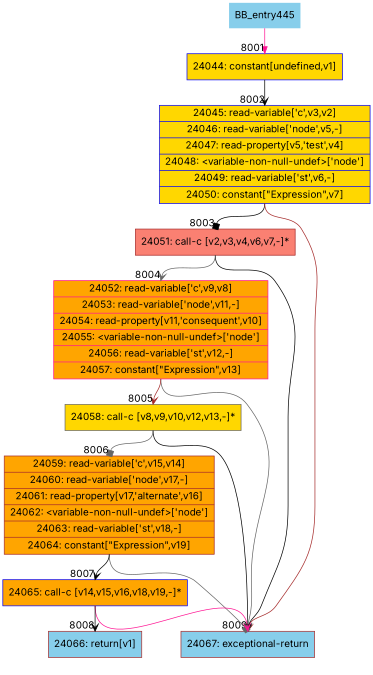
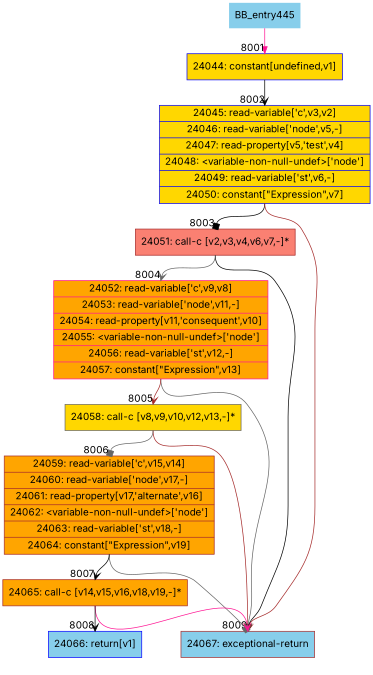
(237, 499) -> (237, 499)
(95, 593) -> (95, 593)
(95, 644) -> (95, 644)
